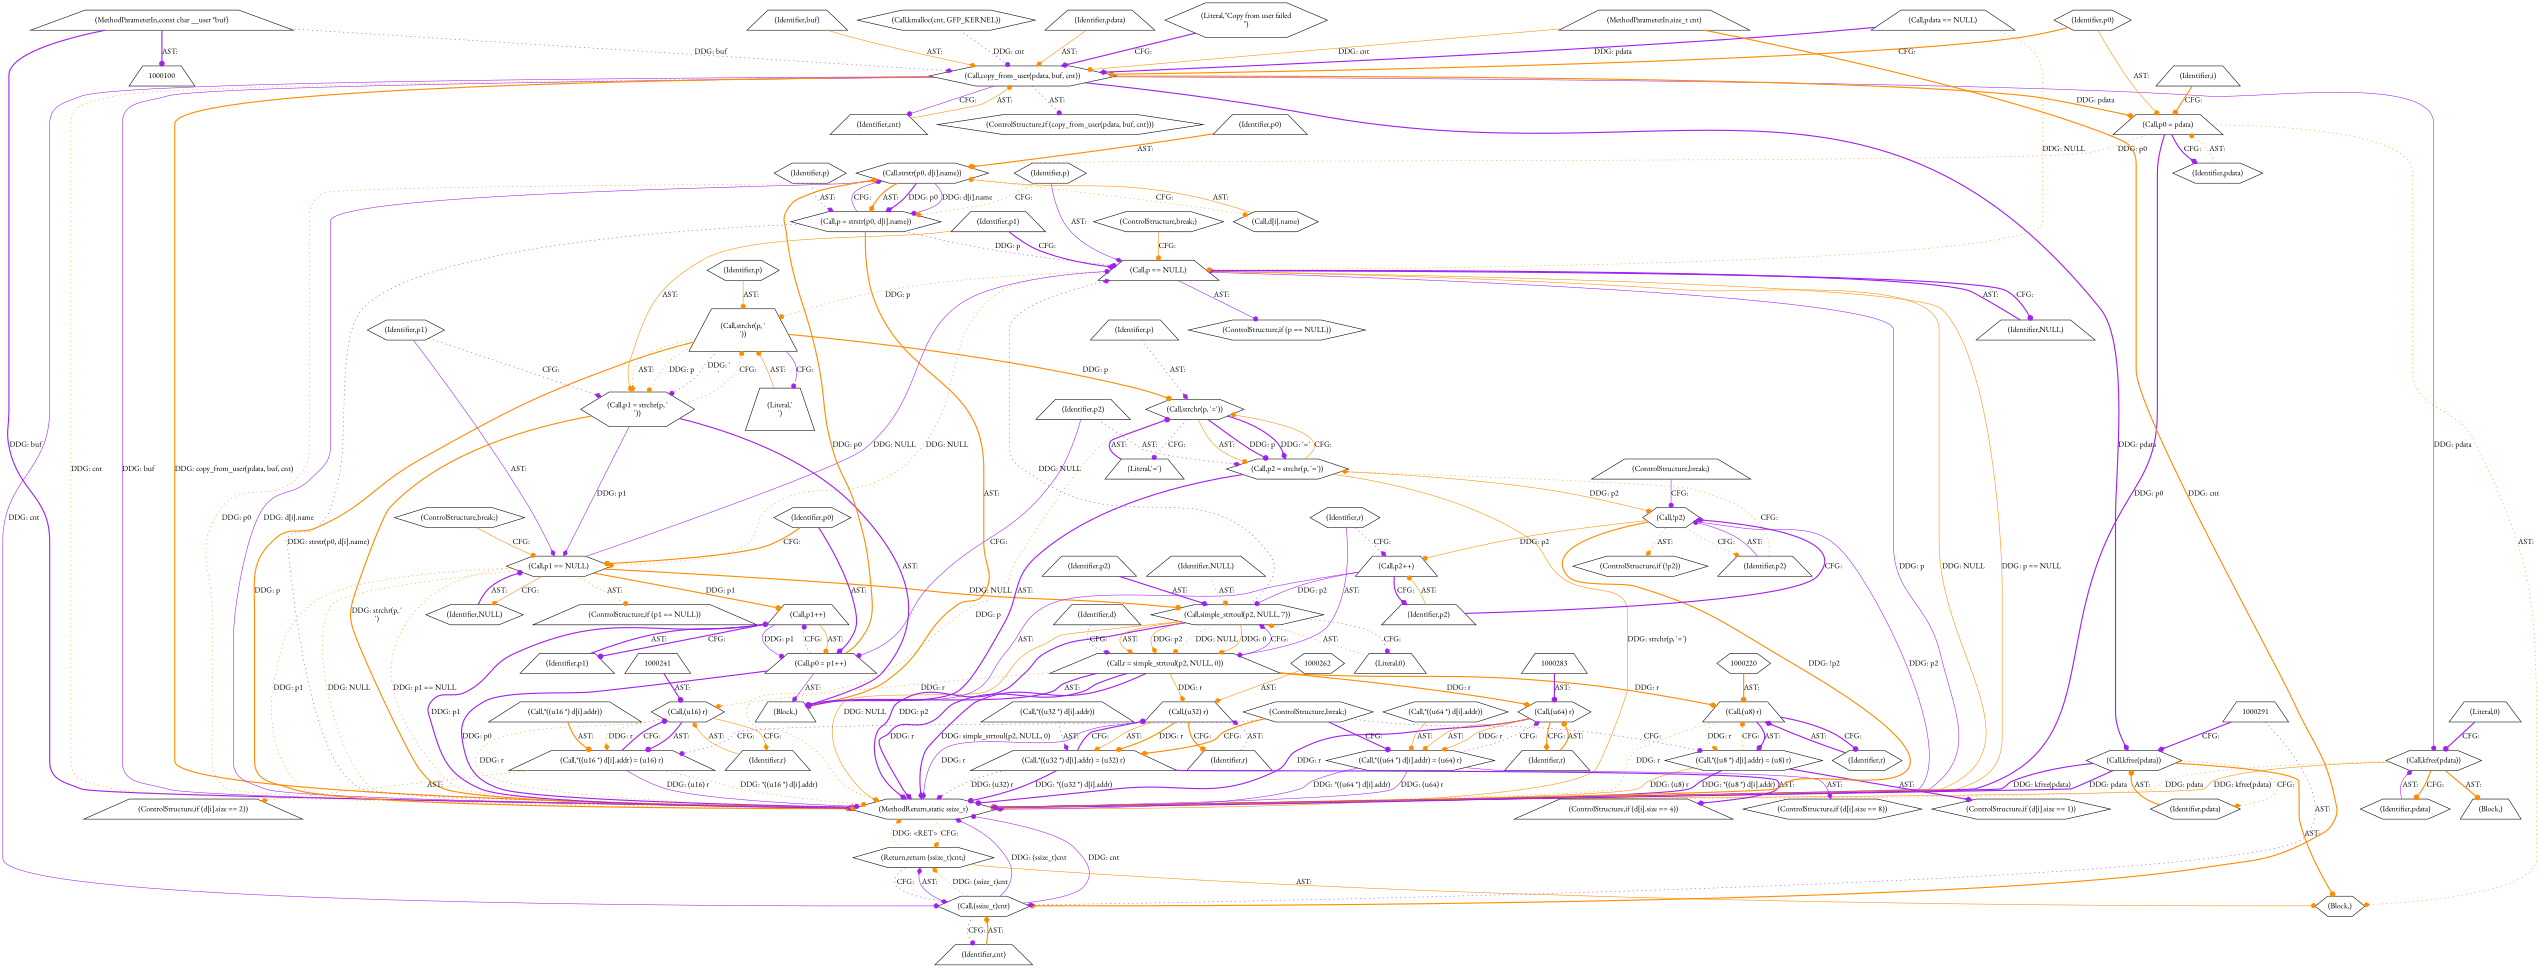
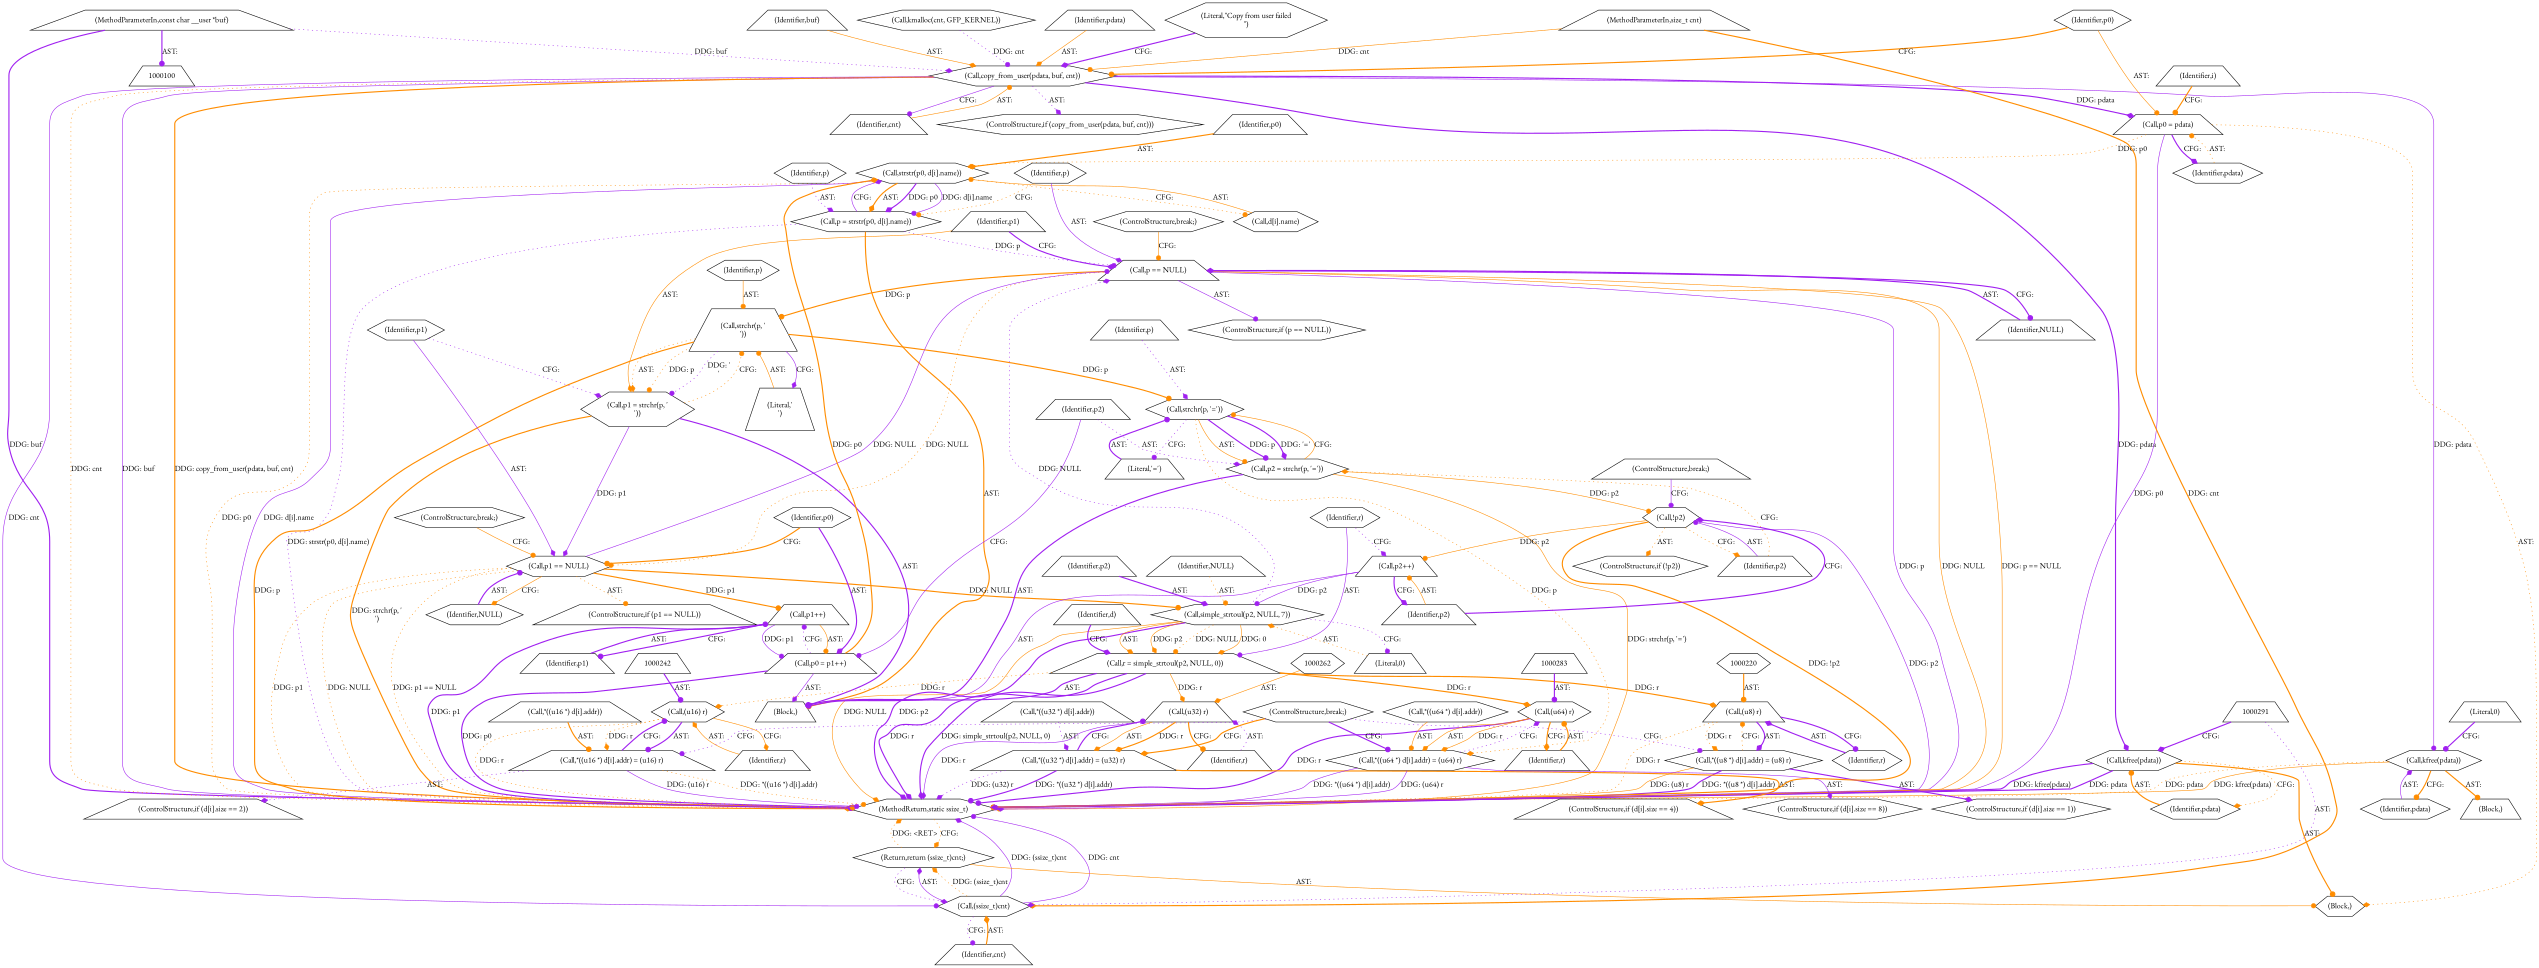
(1943, 20) -> none
(1623, 79) -> (1623, 79)
(1044, 98) -> (1044, 98)
(945, 282) -> (945, 282)
(796, 365) -> (796, 365)
(932, 637) -> (1486, 563)
(1089, 643) -> (1089, 643)
(1265, 647) -> none
(658, 663) -> (658, 663)
(1467, 771) -> (1467, 771)
(2010, 774) -> (2010, 774)
(398, 785) -> (398, 785)
